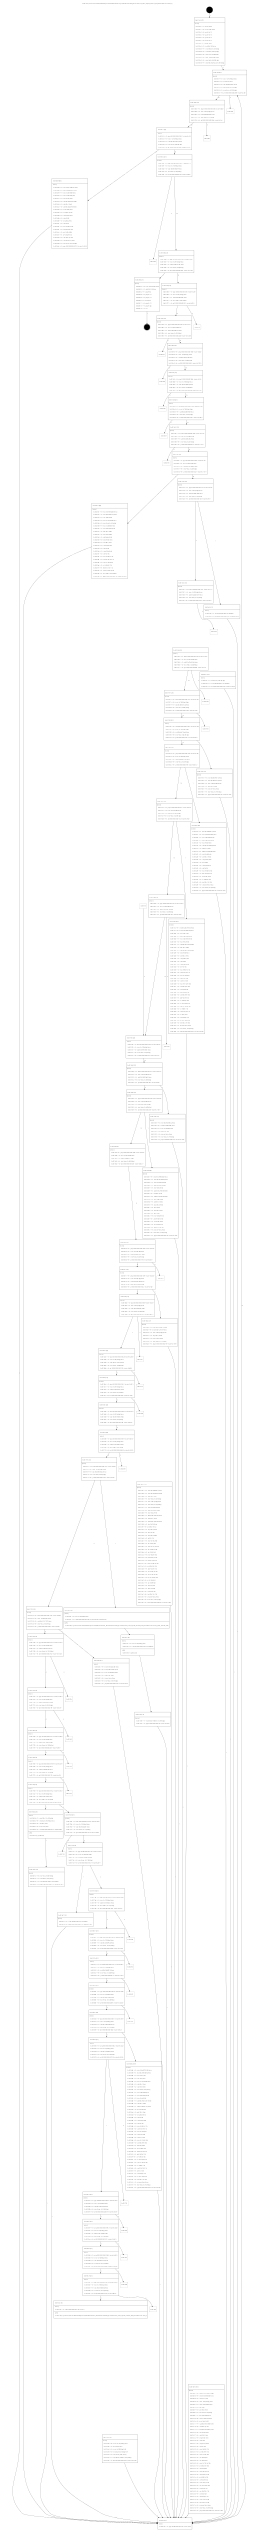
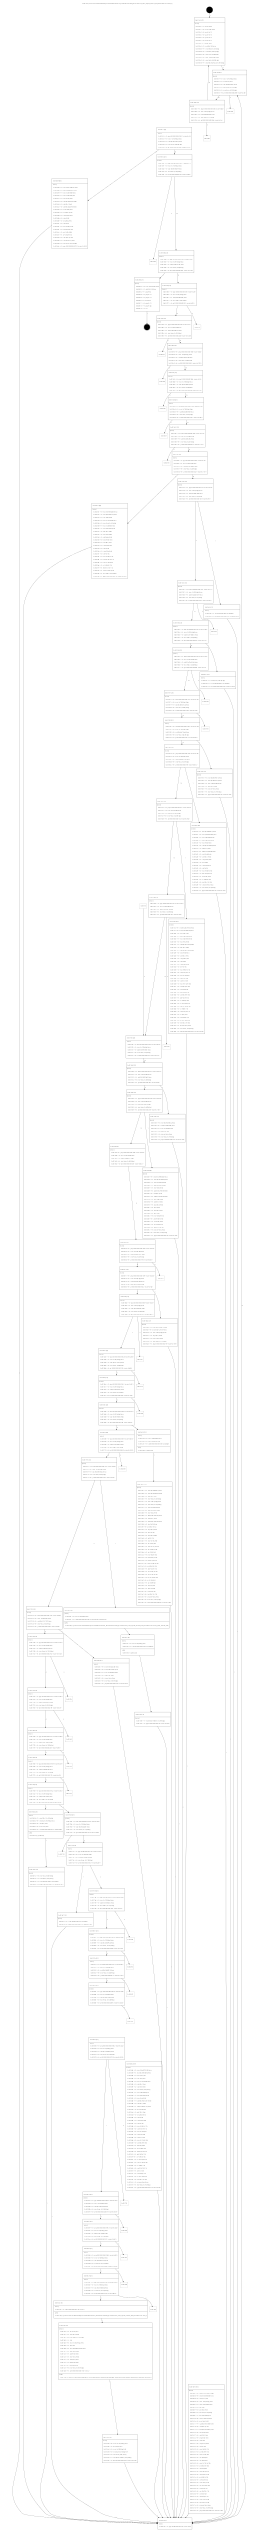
(191, 125) -> (208, 83)
none -> (190, 632)
none -> (153, 1441)
(107, 2021) -> none
none -> (105, 2351)
